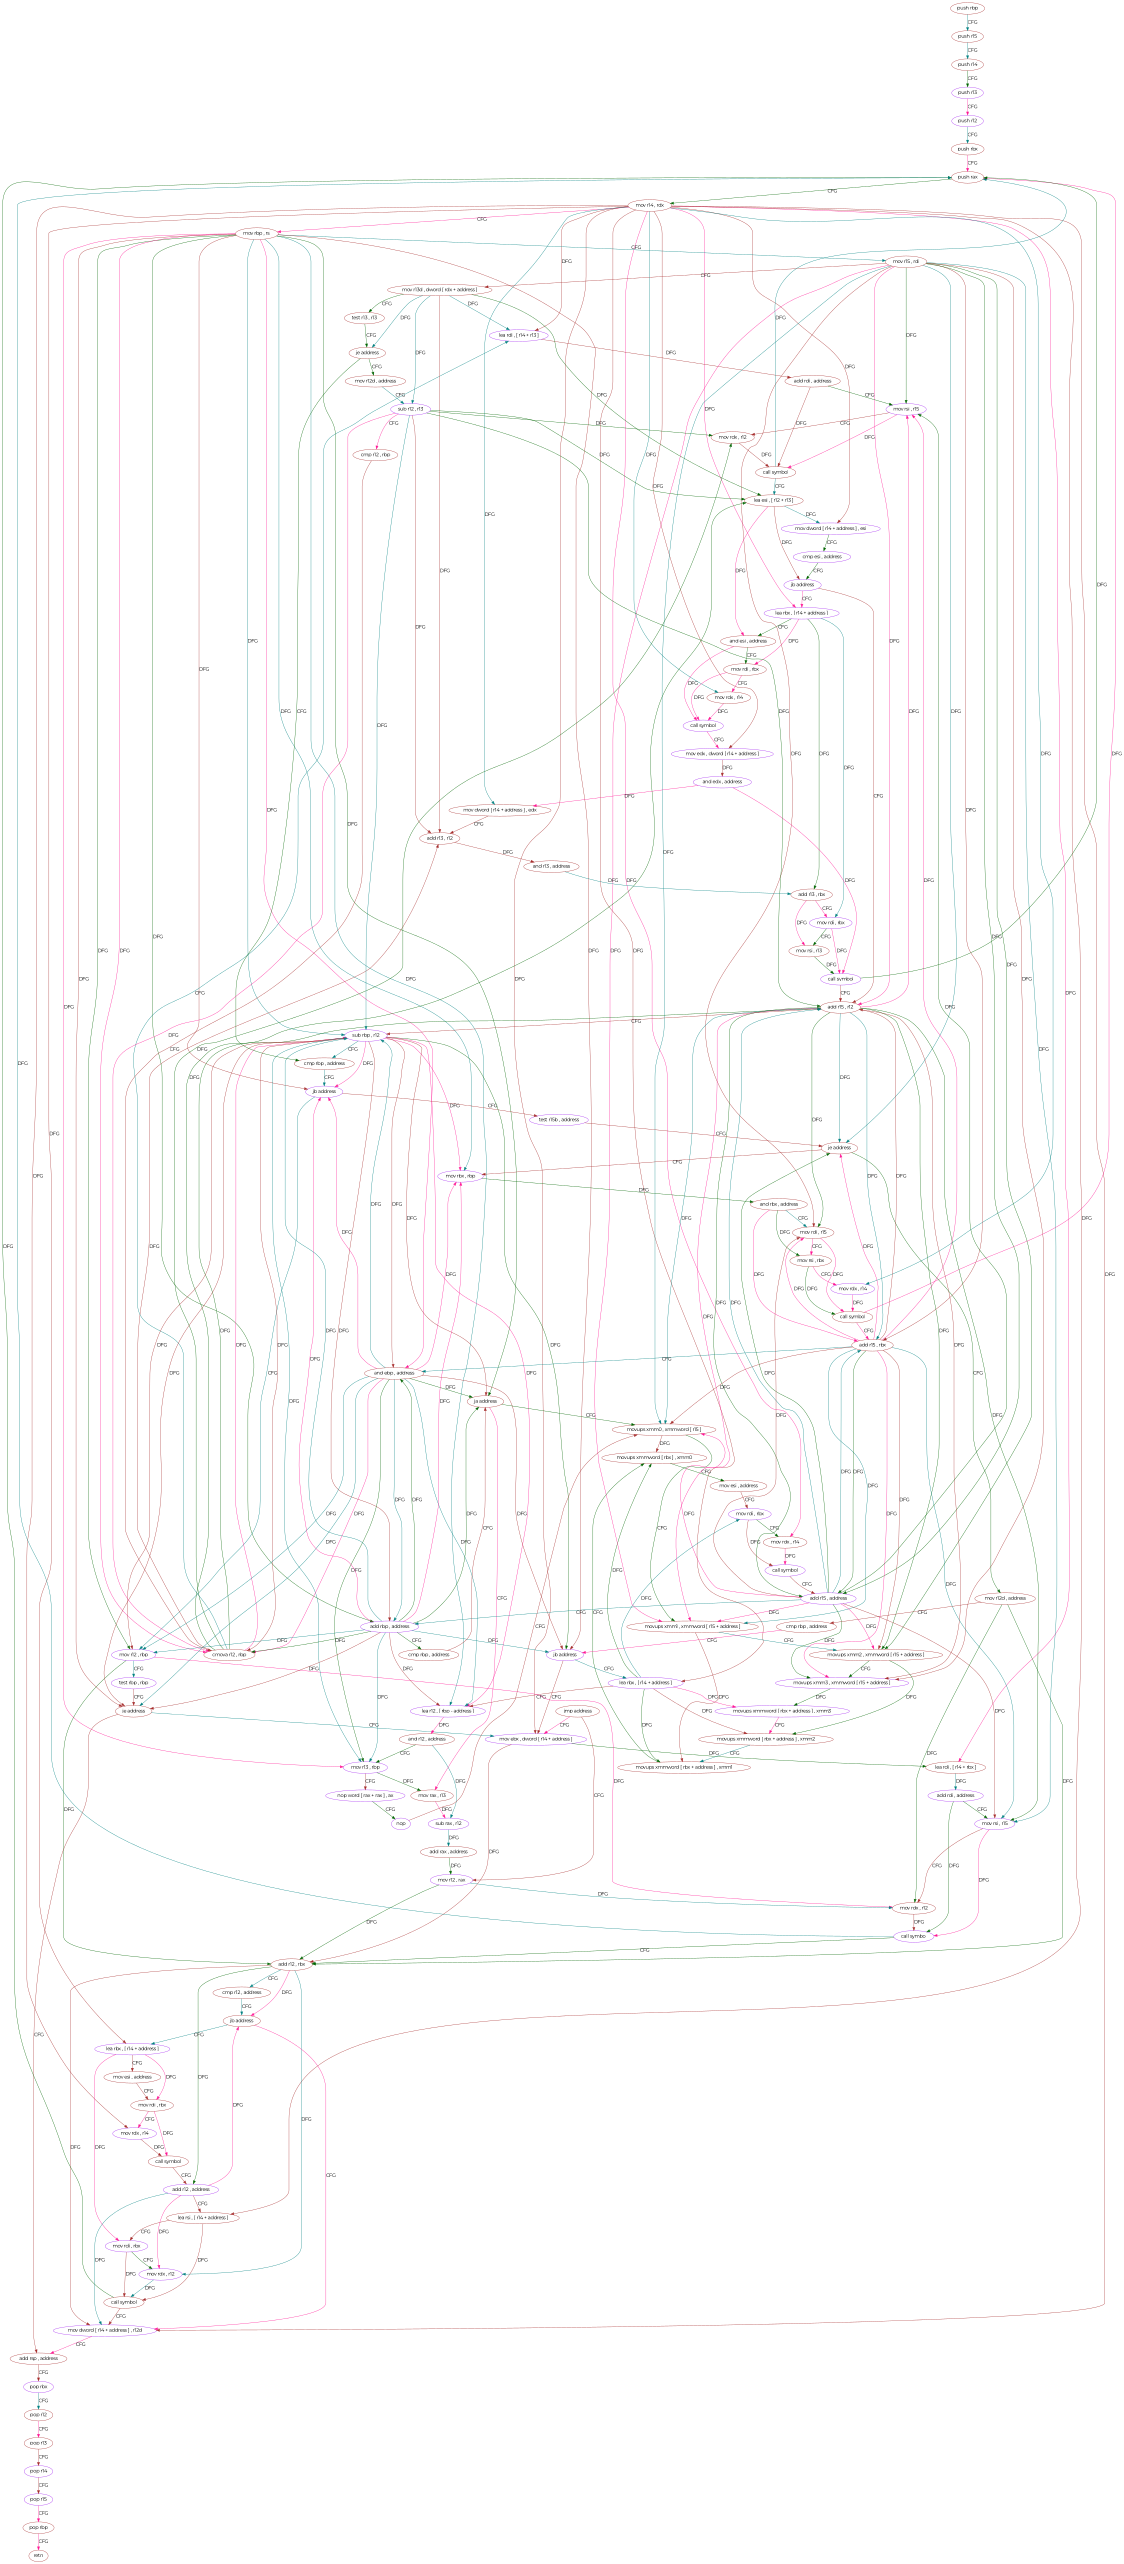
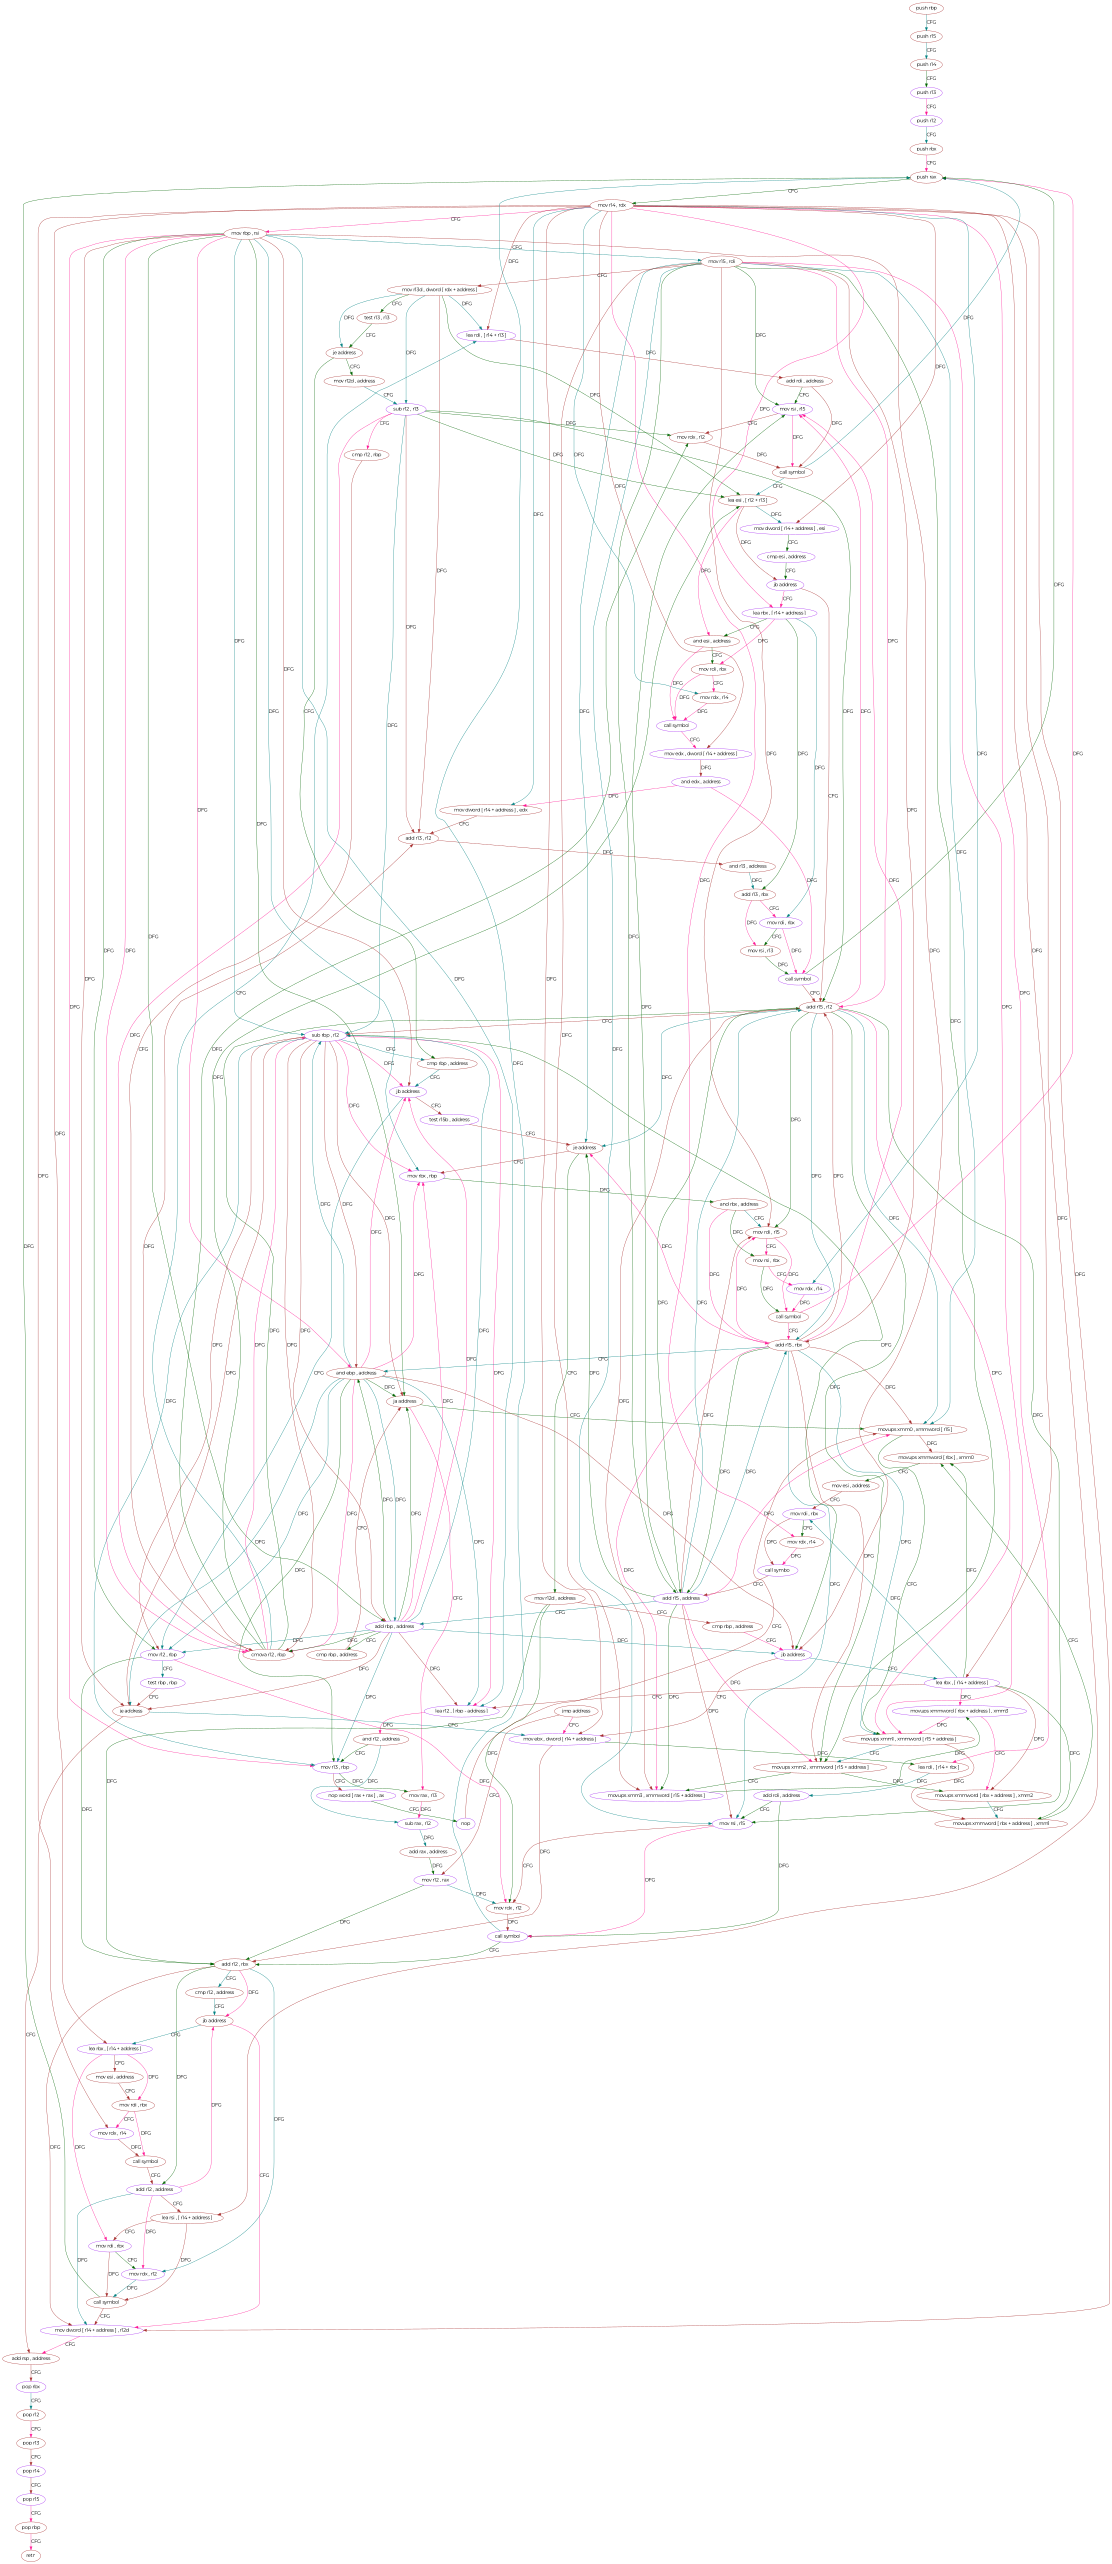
(765, 1612) -> (935, 1725)
